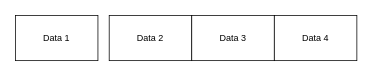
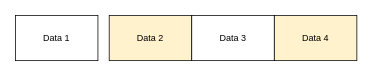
(150, 38) -> (150, 38)
(315, 38) -> (315, 38)
